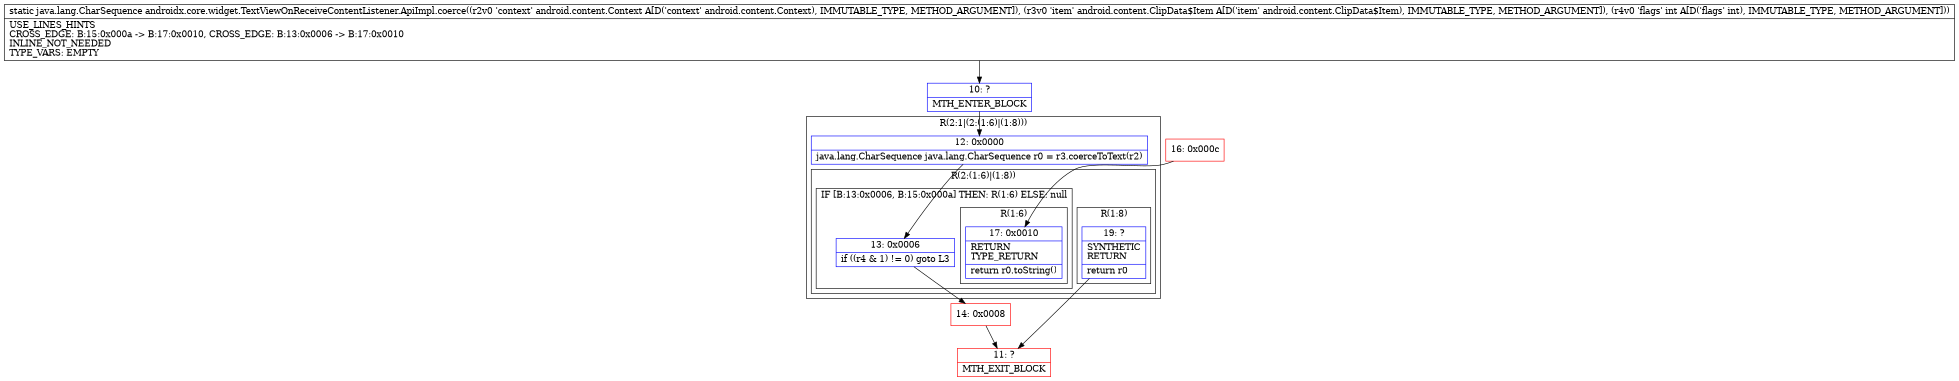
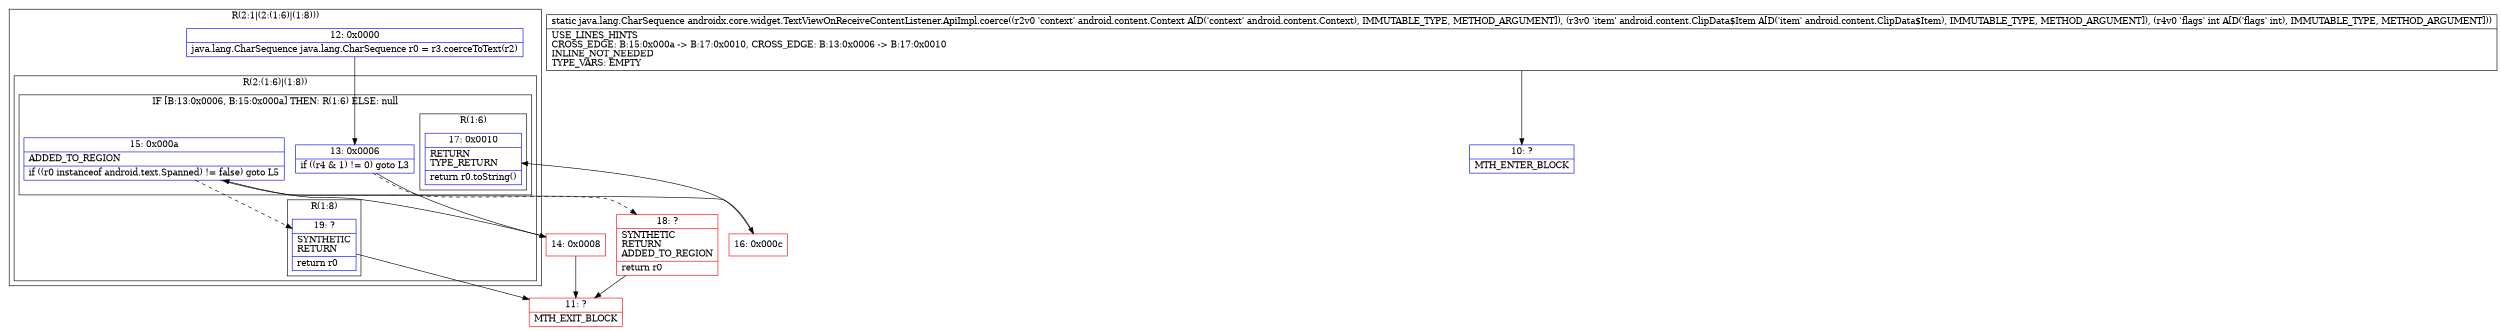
(979, 120) -> none
none -> (154, 159)
none -> (667, 245)
